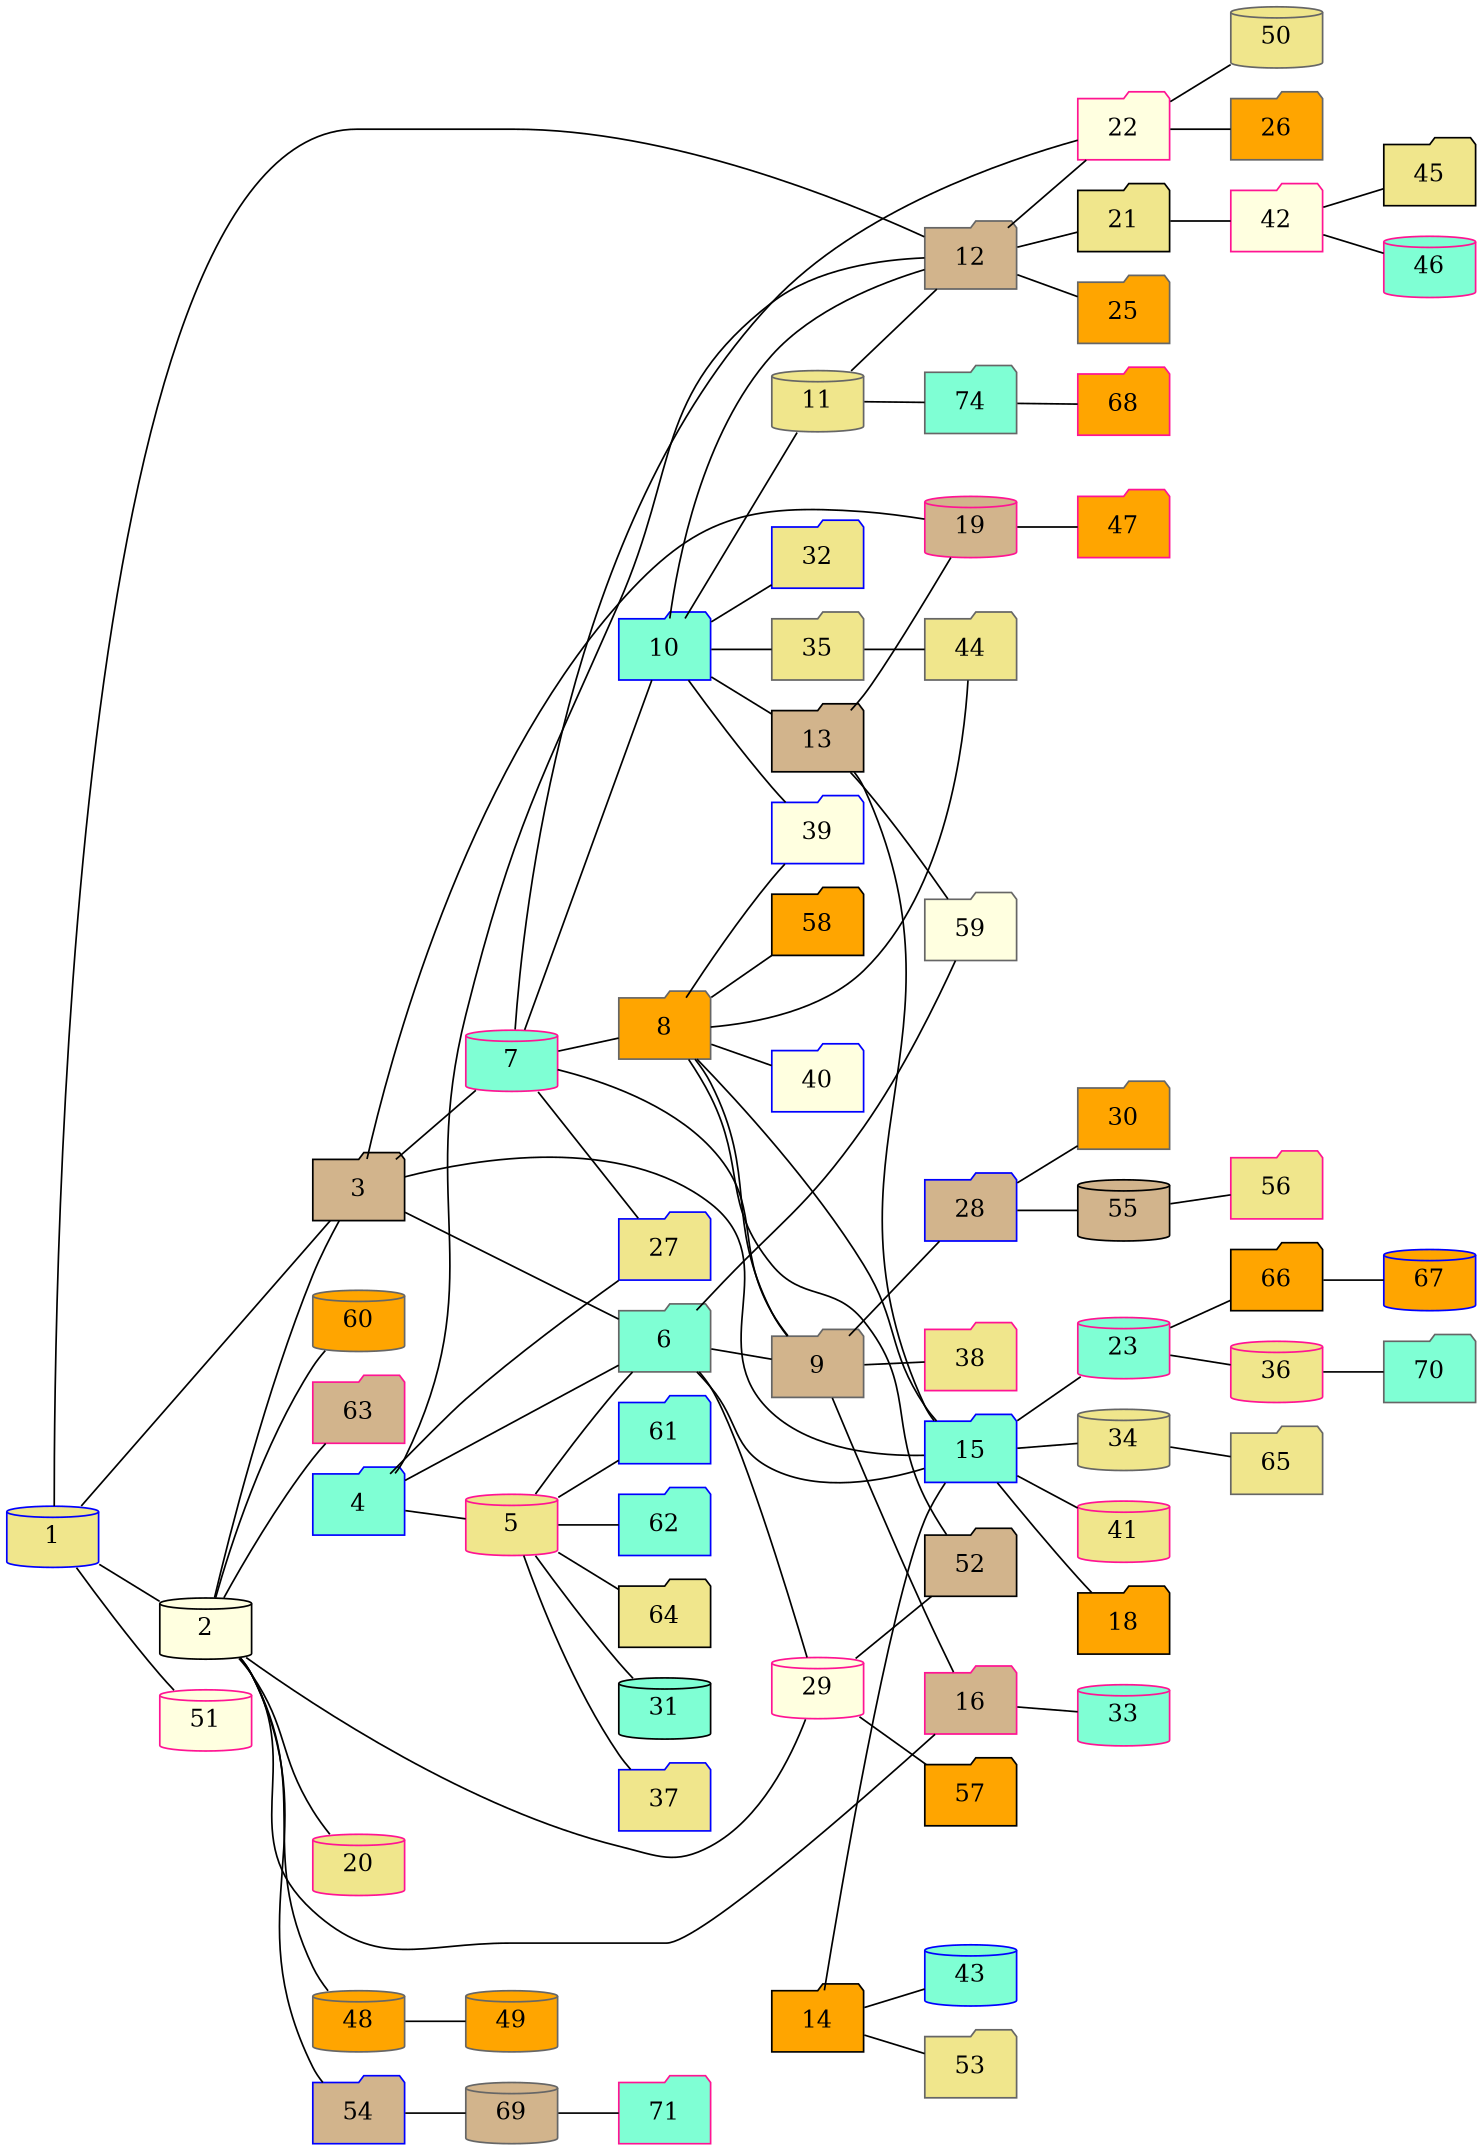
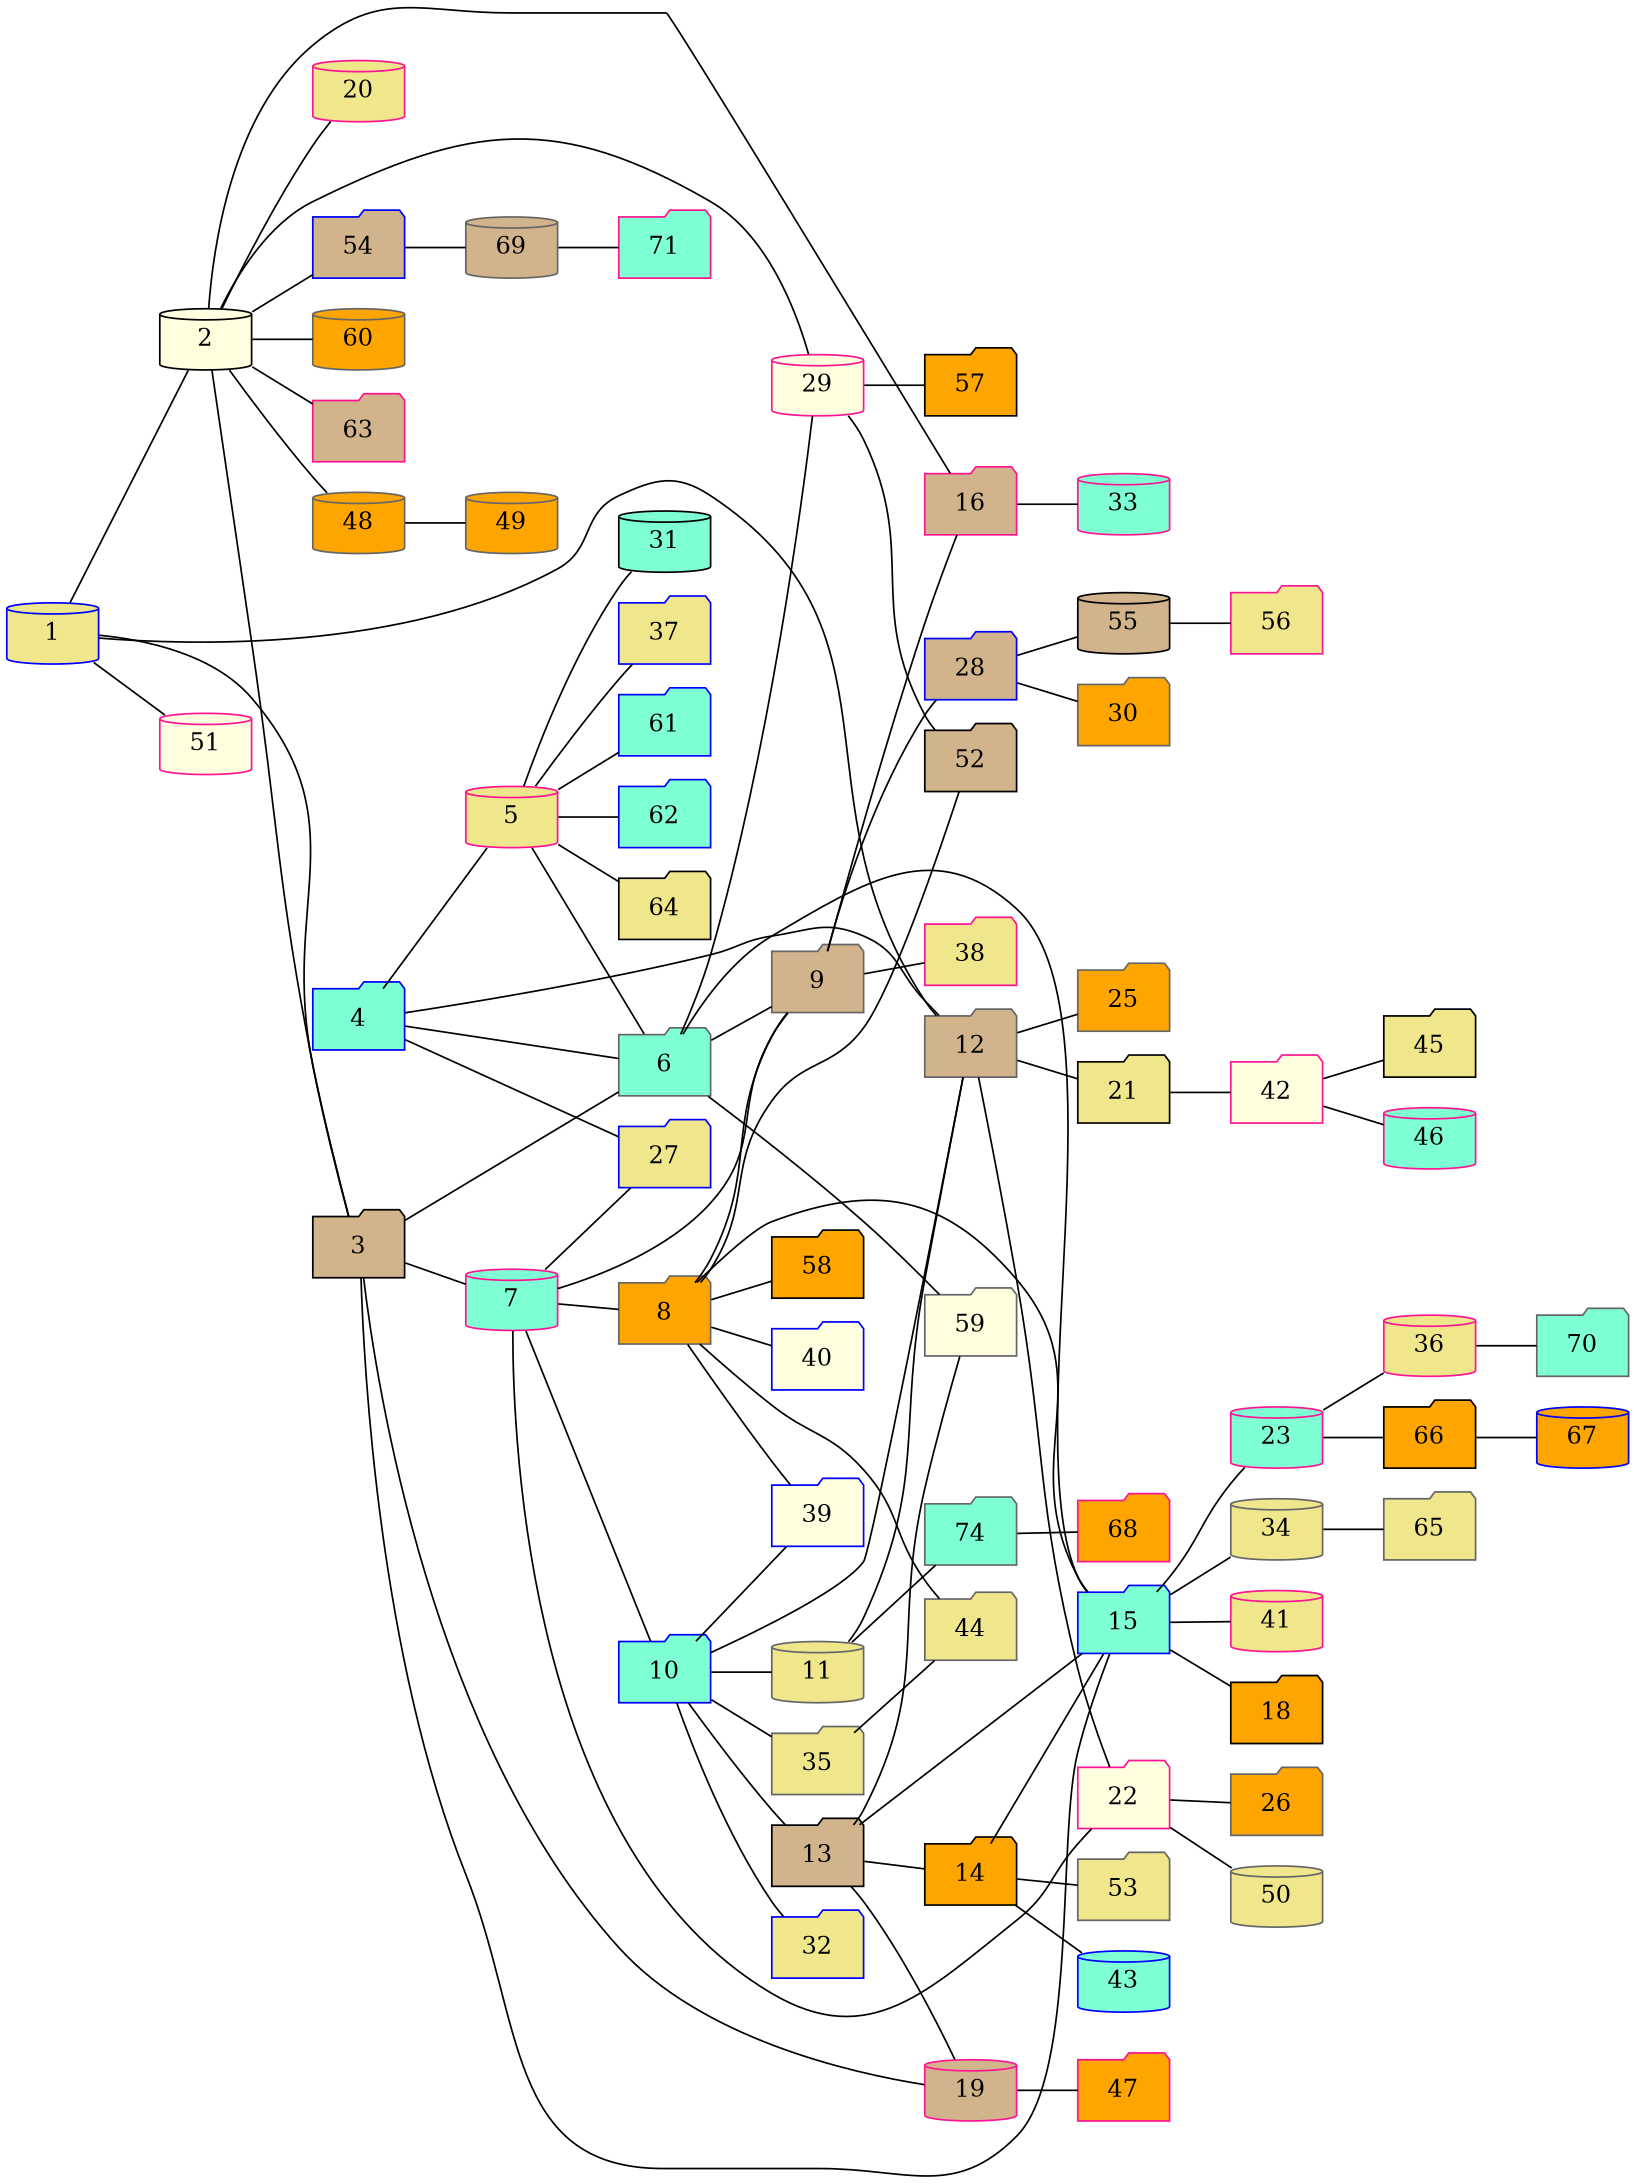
none -> (894, 1865)
